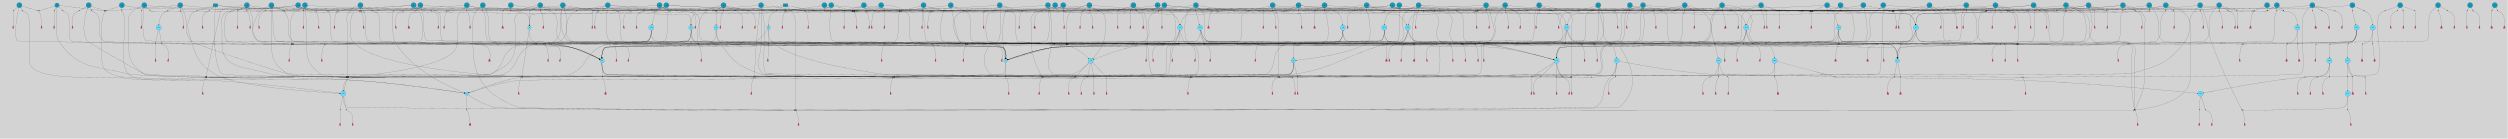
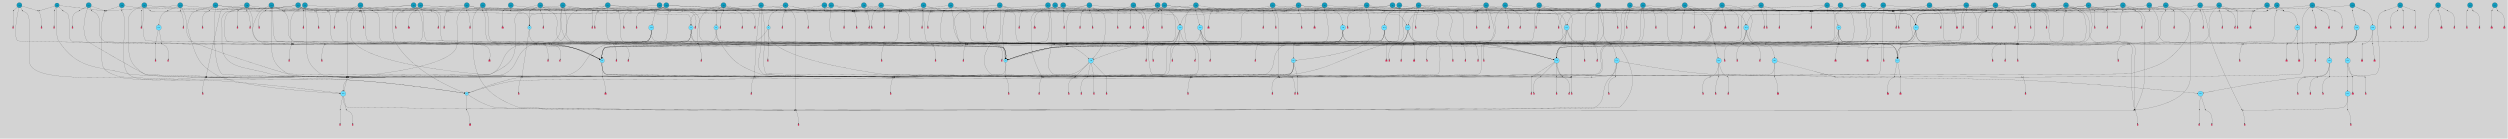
(215, 5) -> (215, 5)
(786, 5) -> (786, 5)
